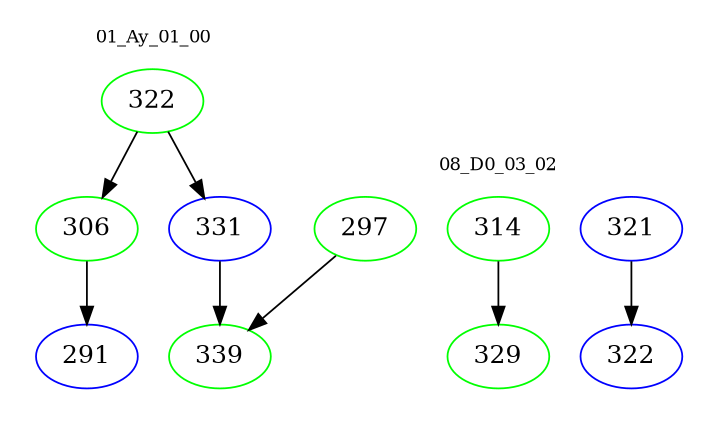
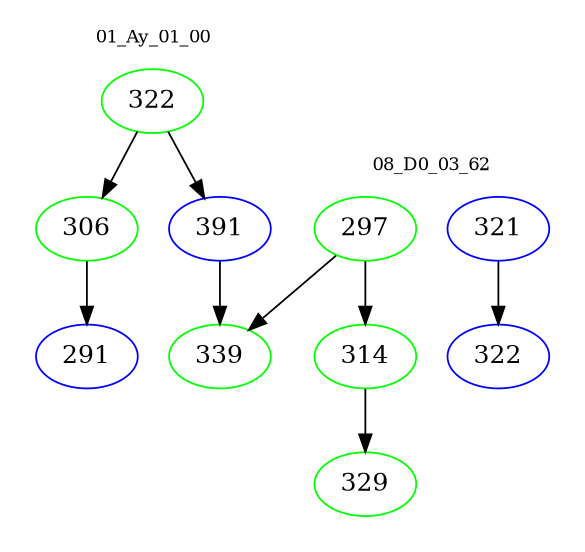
(498, 166) -> (432, 166)
(220, 229) -> (220, 229)
none -> (365, 284)
